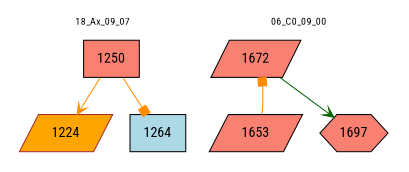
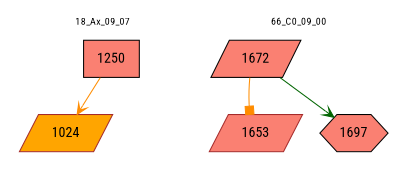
(299, 22) -> (299, 22)
(263, 101) -> (249, 91)
(66, 133) -> (66, 133)
(158, 133) -> none
(256, 133) -> (256, 133)
